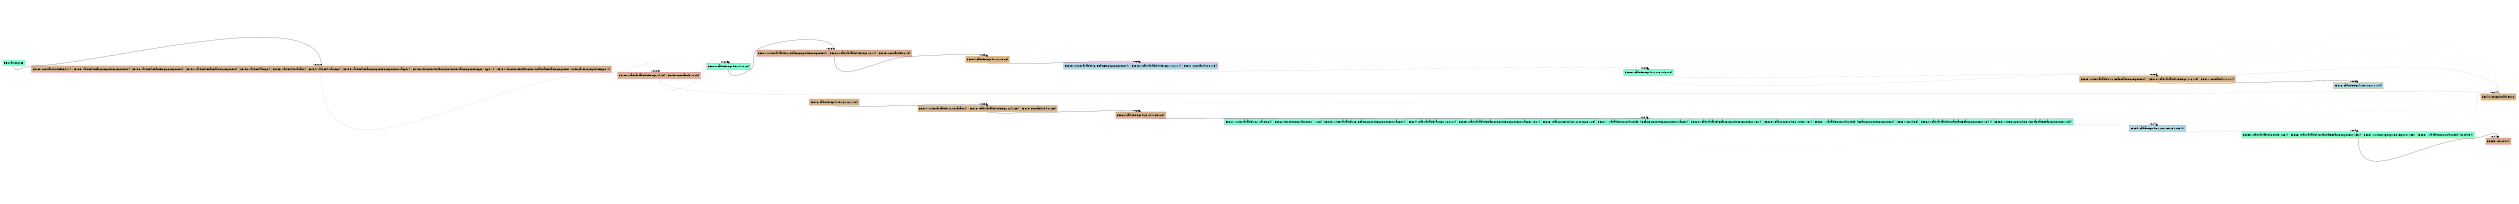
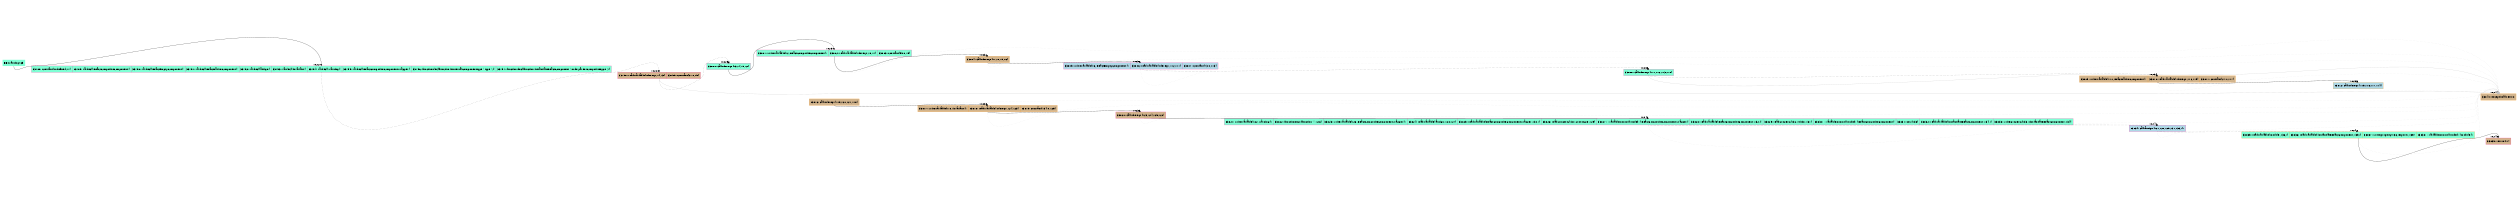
(834, 53) -> (834, 53)
(321, 69) -> (321, 69)
